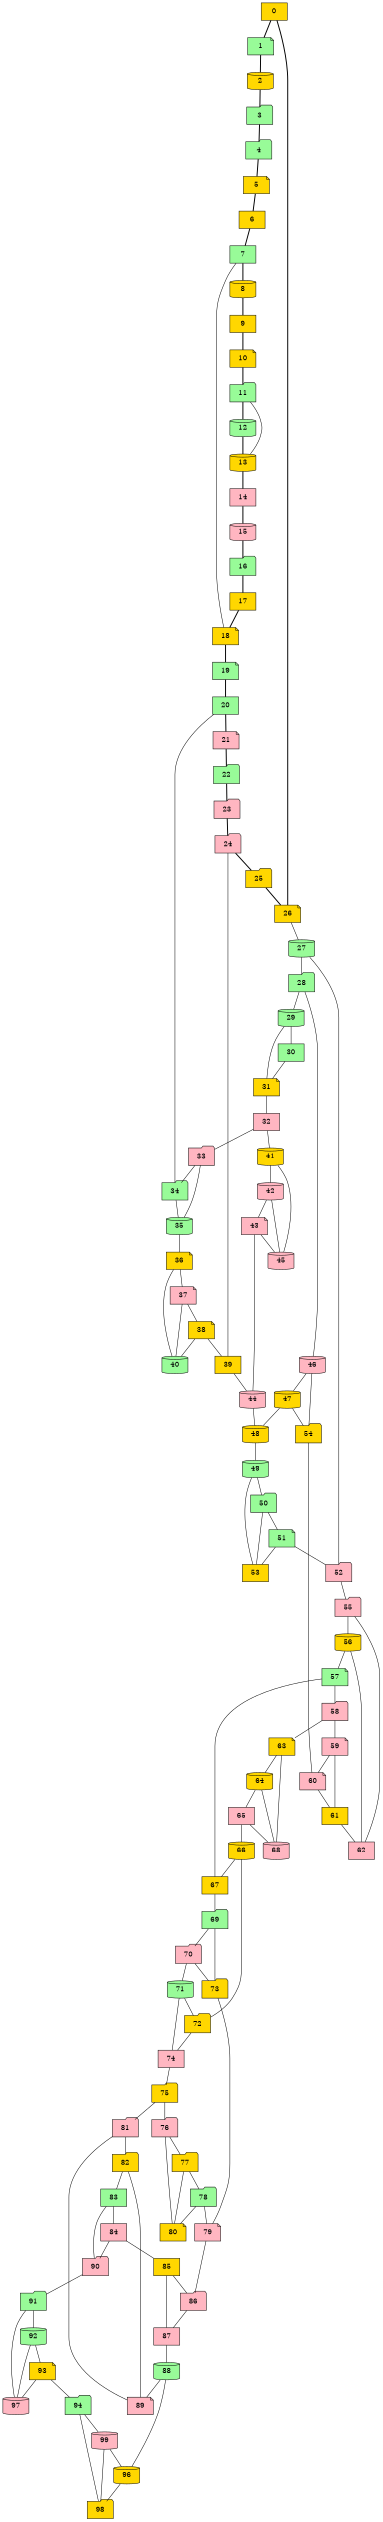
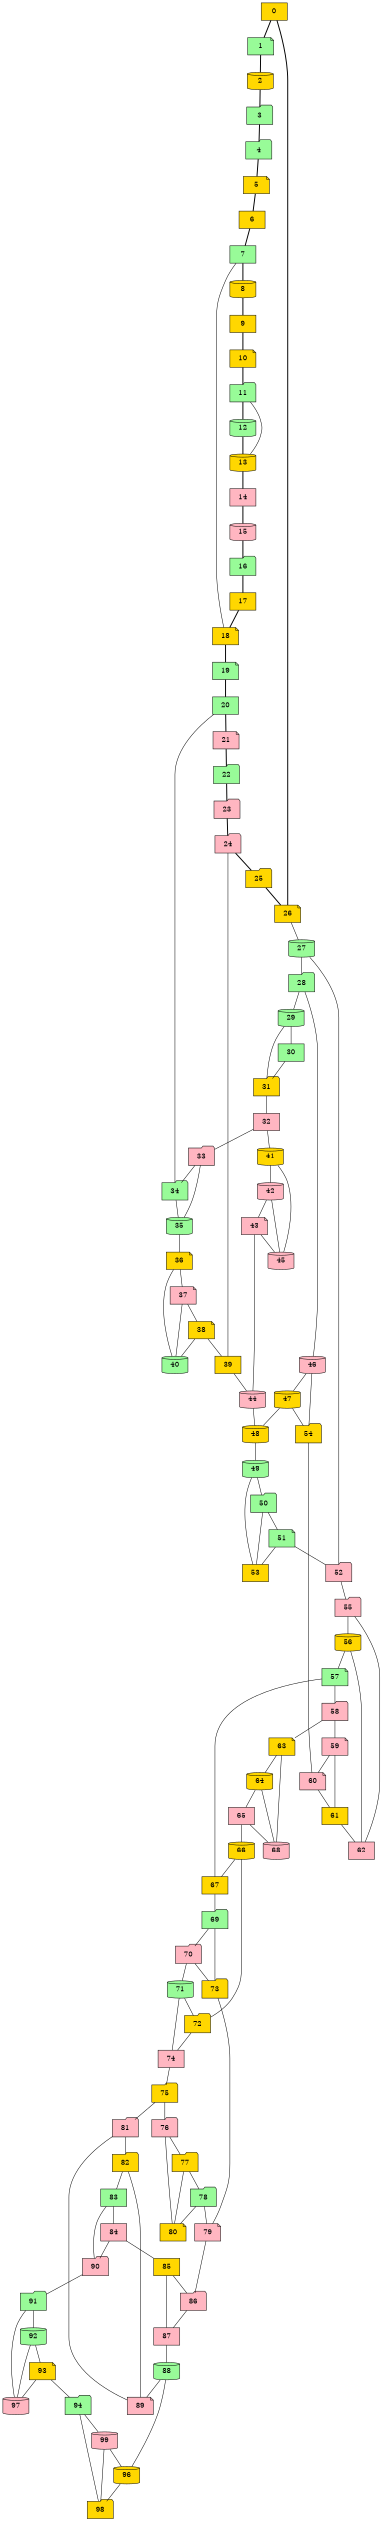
(267, 1087) -> (267, 1087)
